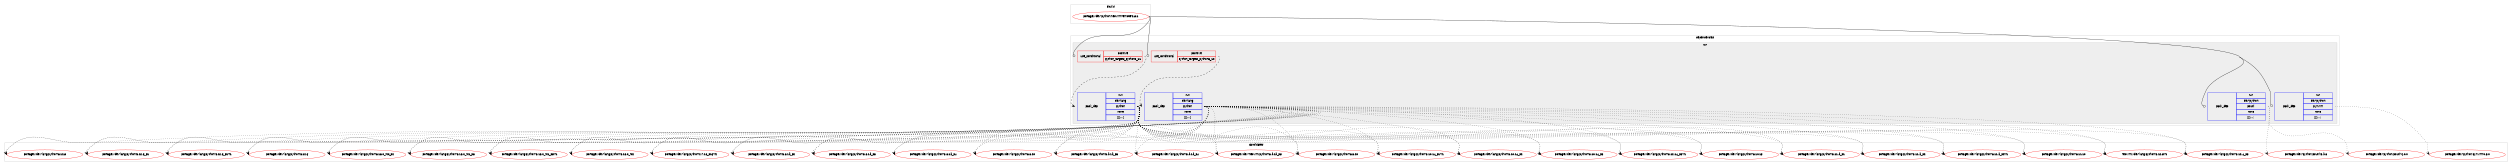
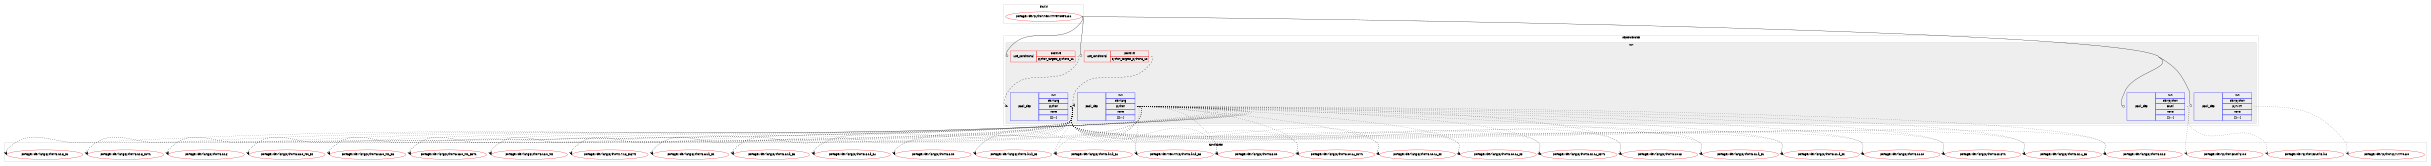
(1983, 155) -> none
(2144, 155) -> (1983, 155)
